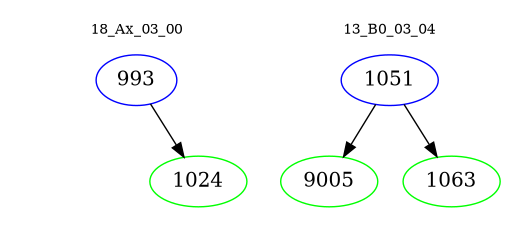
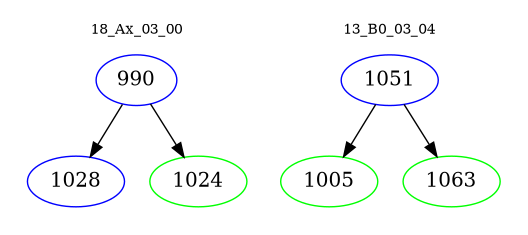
(136, 80) -> (136, 80)
none -> (76, 181)
(329, 181) -> (329, 181)
